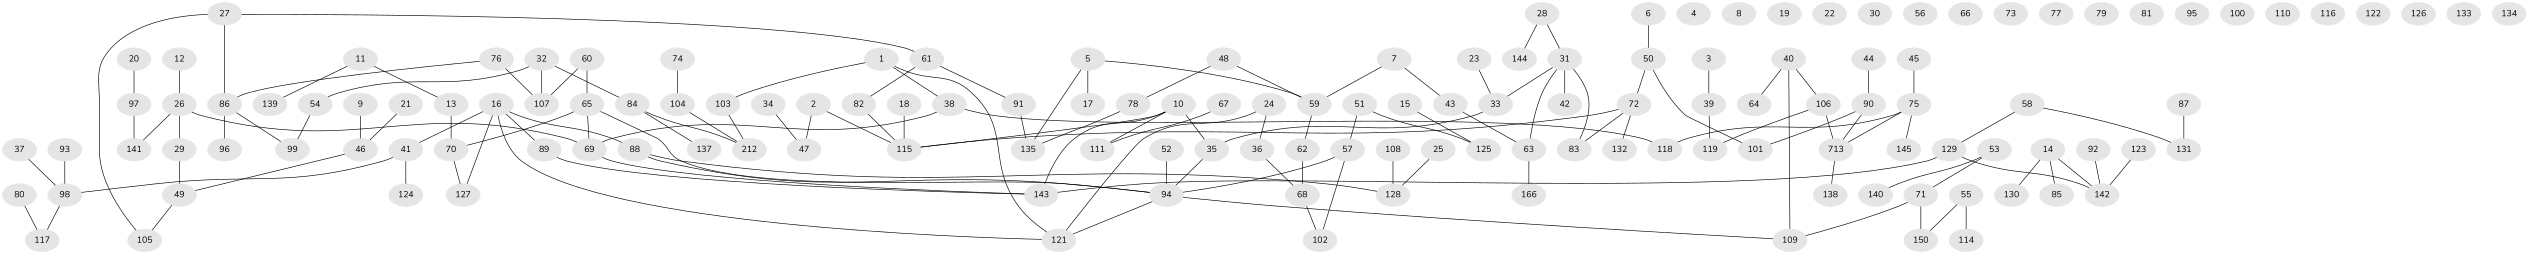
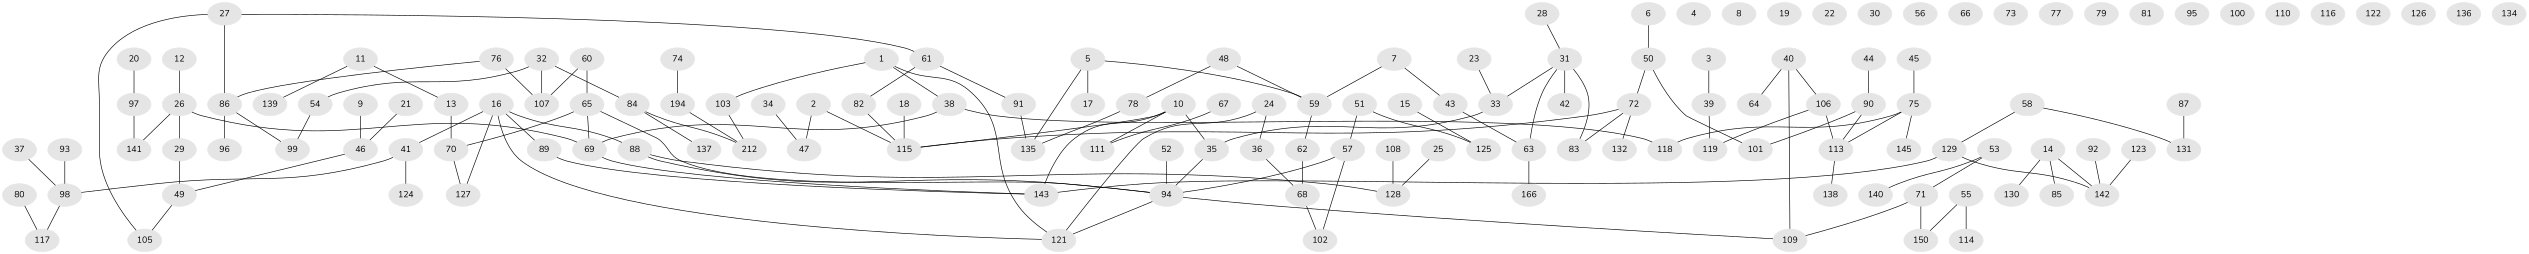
(2464, 14) -> (2464, 14)
(1519, 59) -> none
(678, 104) -> (678, 104)
(1836, 150) -> (1836, 150)
